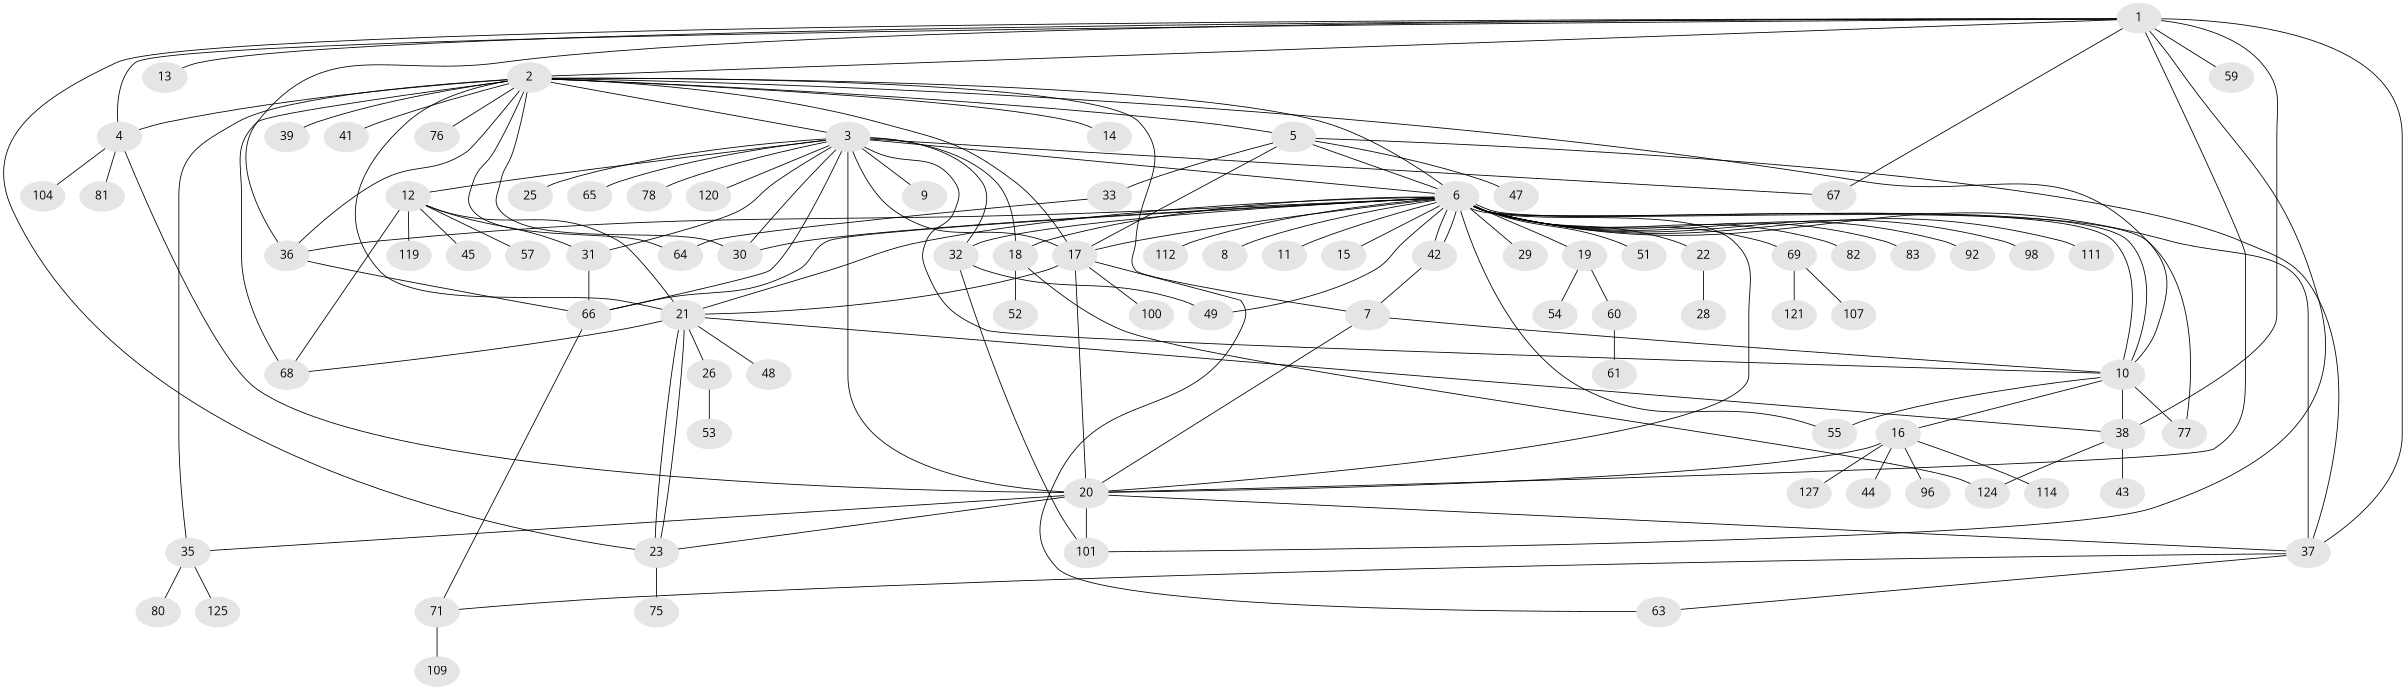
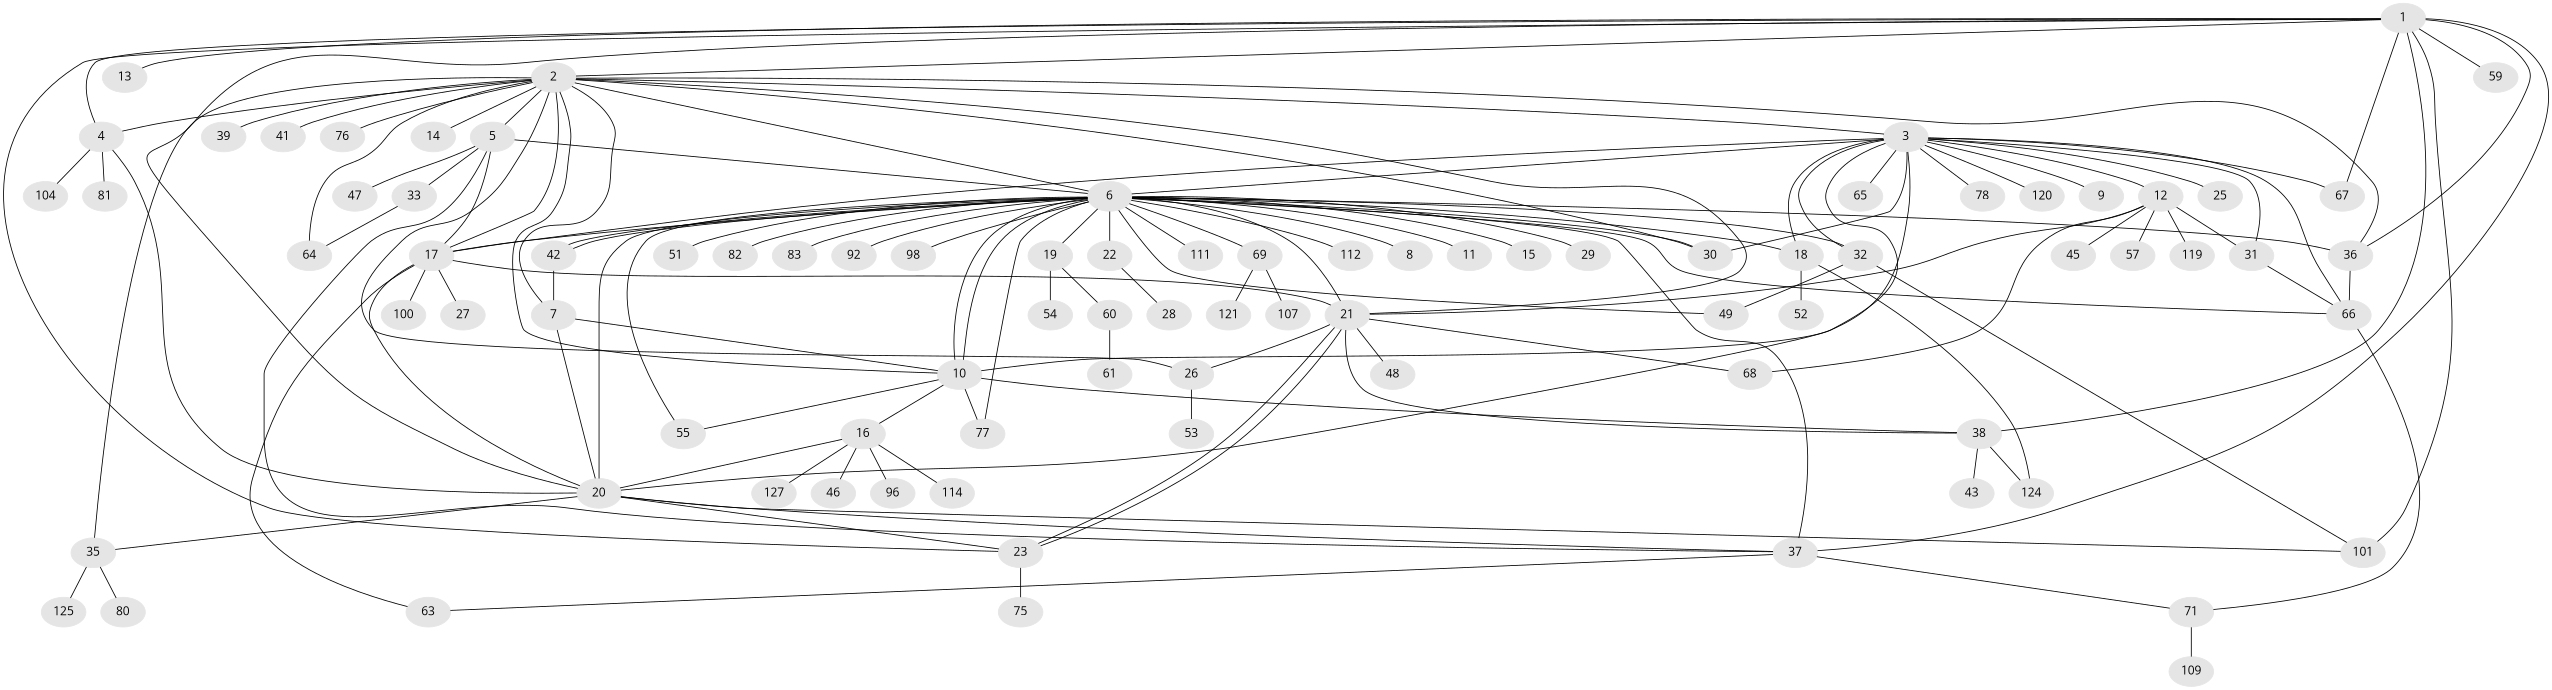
(271, 118) -> (553, 349)
none -> (463, 315)
(1868, 493) -> (833, 493)
